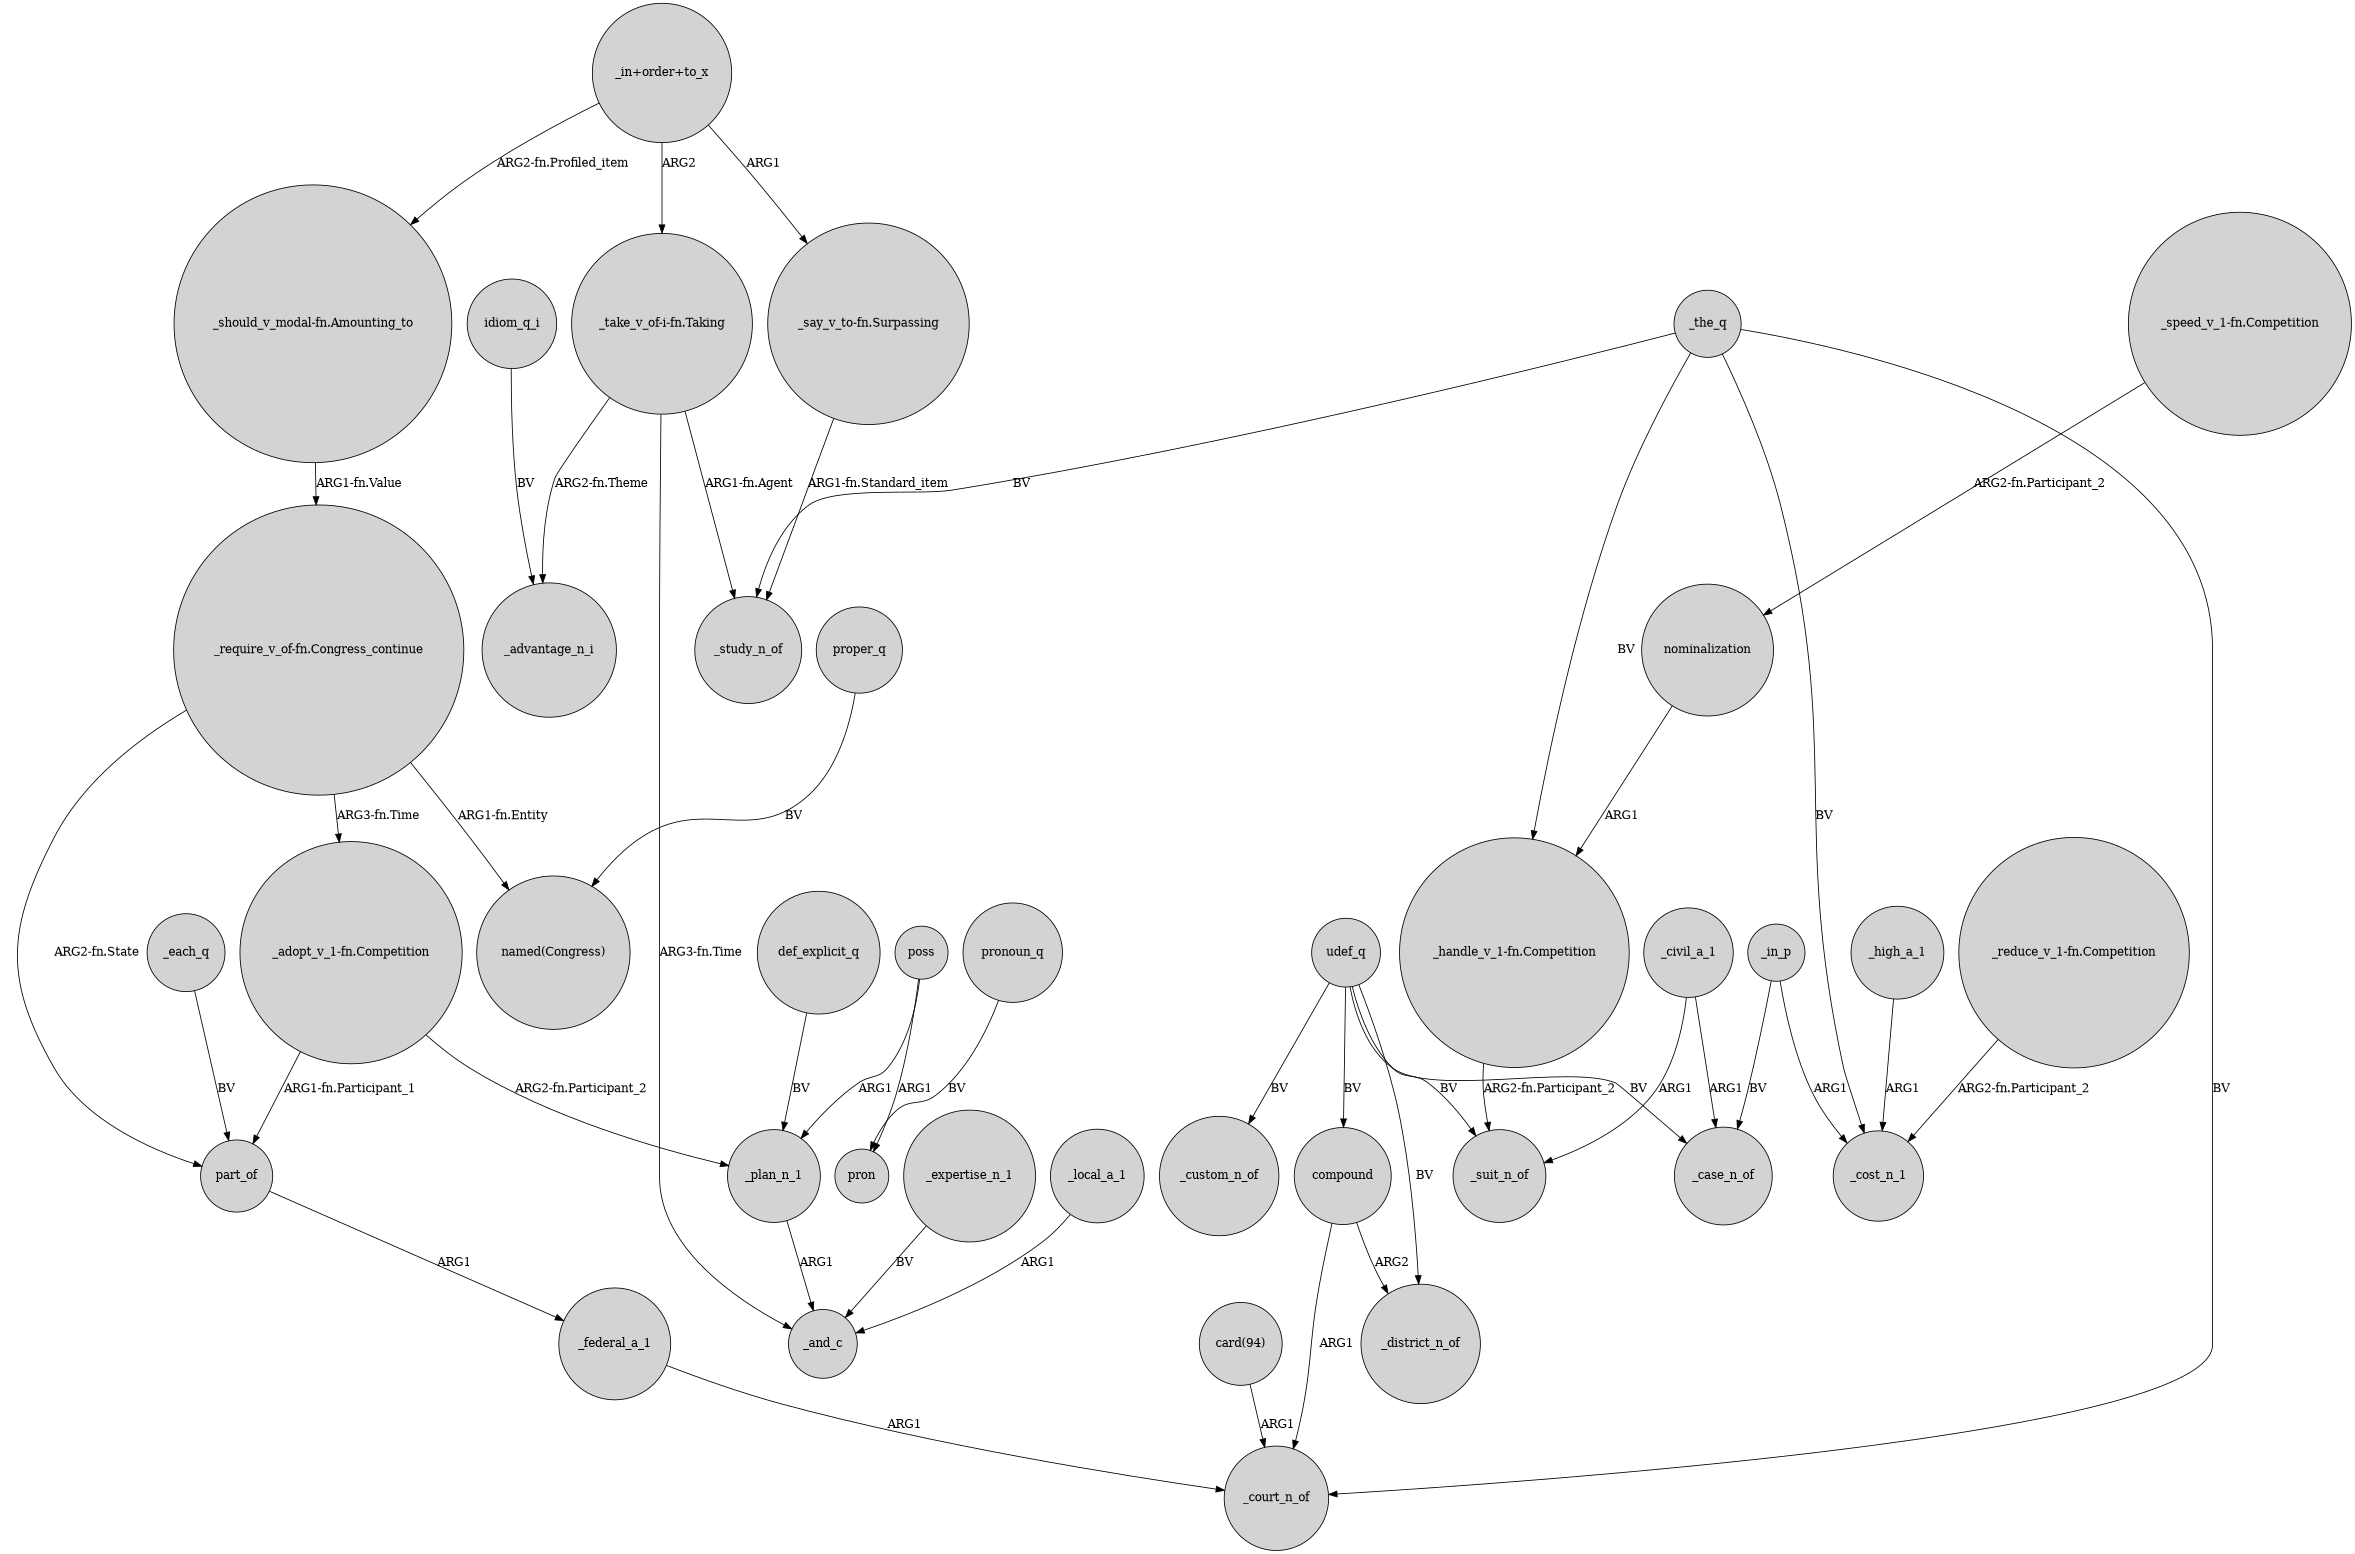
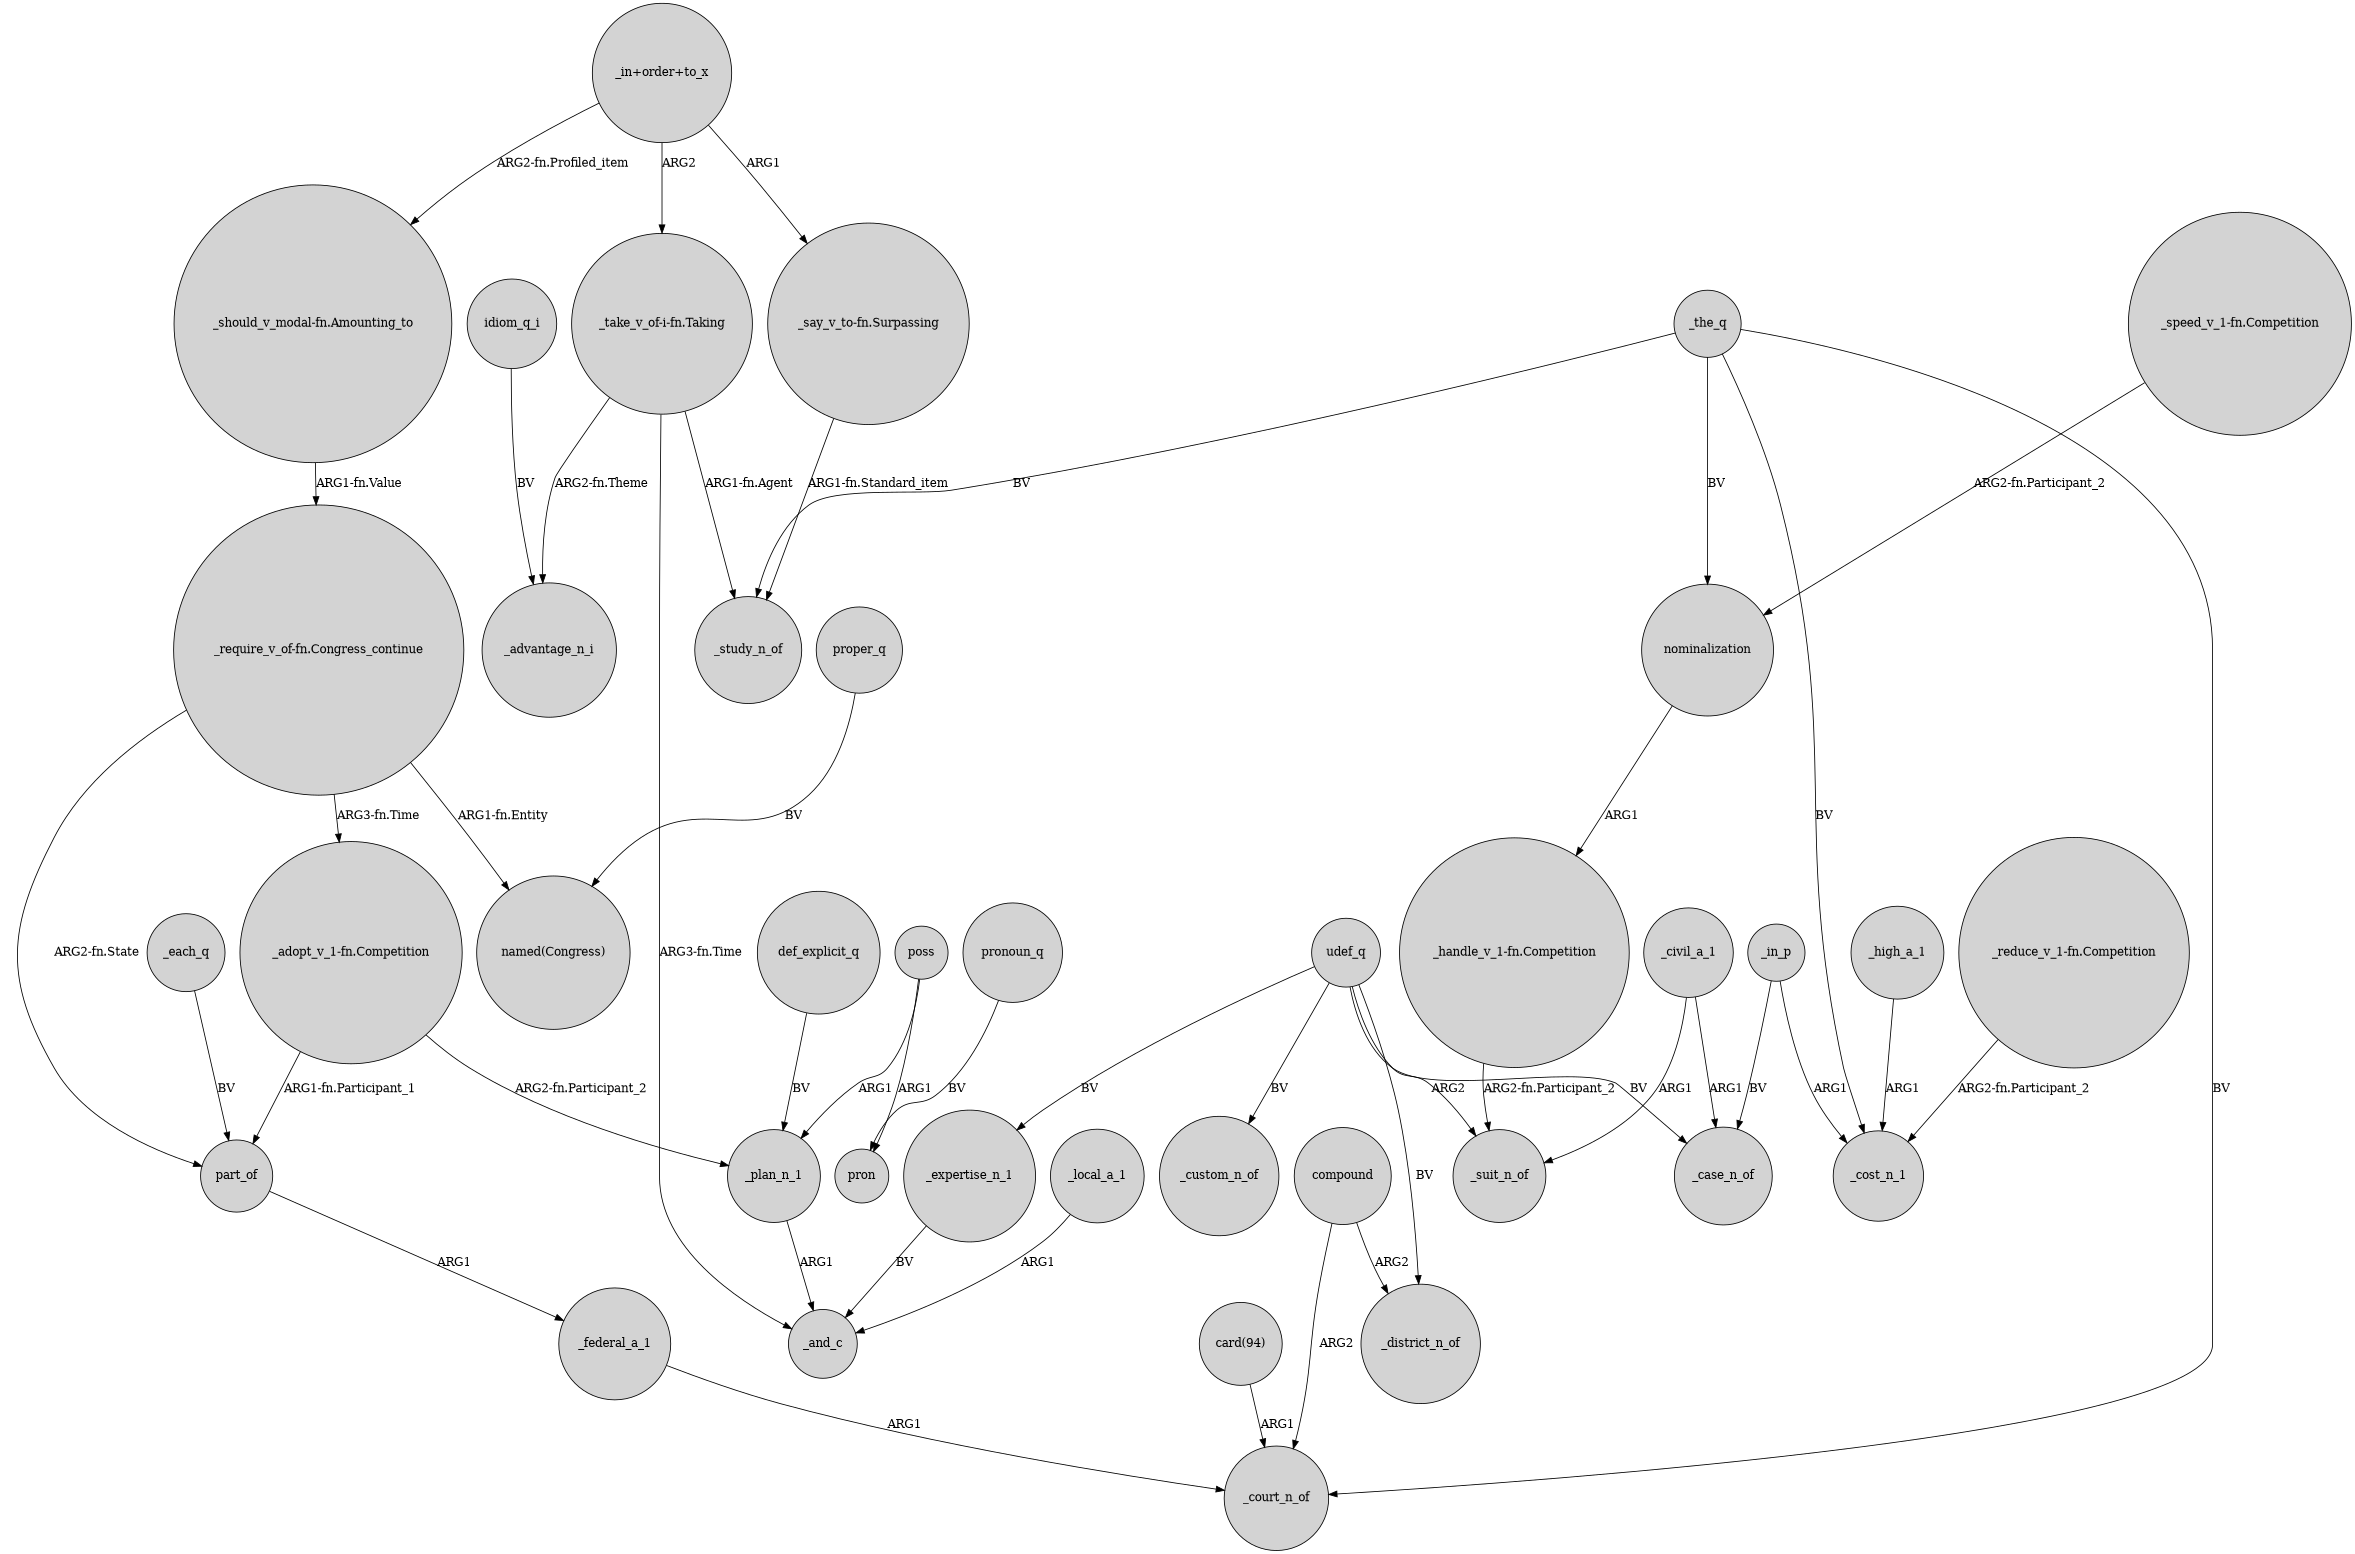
(1592, 585) -> (1708, 467)
(1345, 1053) -> (1165, 1038)
(1448, 1089) -> (1448, 1089)
(1337, 1344) -> (1337, 1344)
